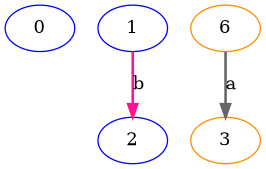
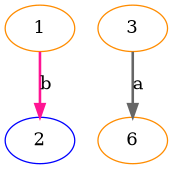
(40, 28) -> none
(133, 28) -> (40, 28)
(226, 78) -> (133, 78)
